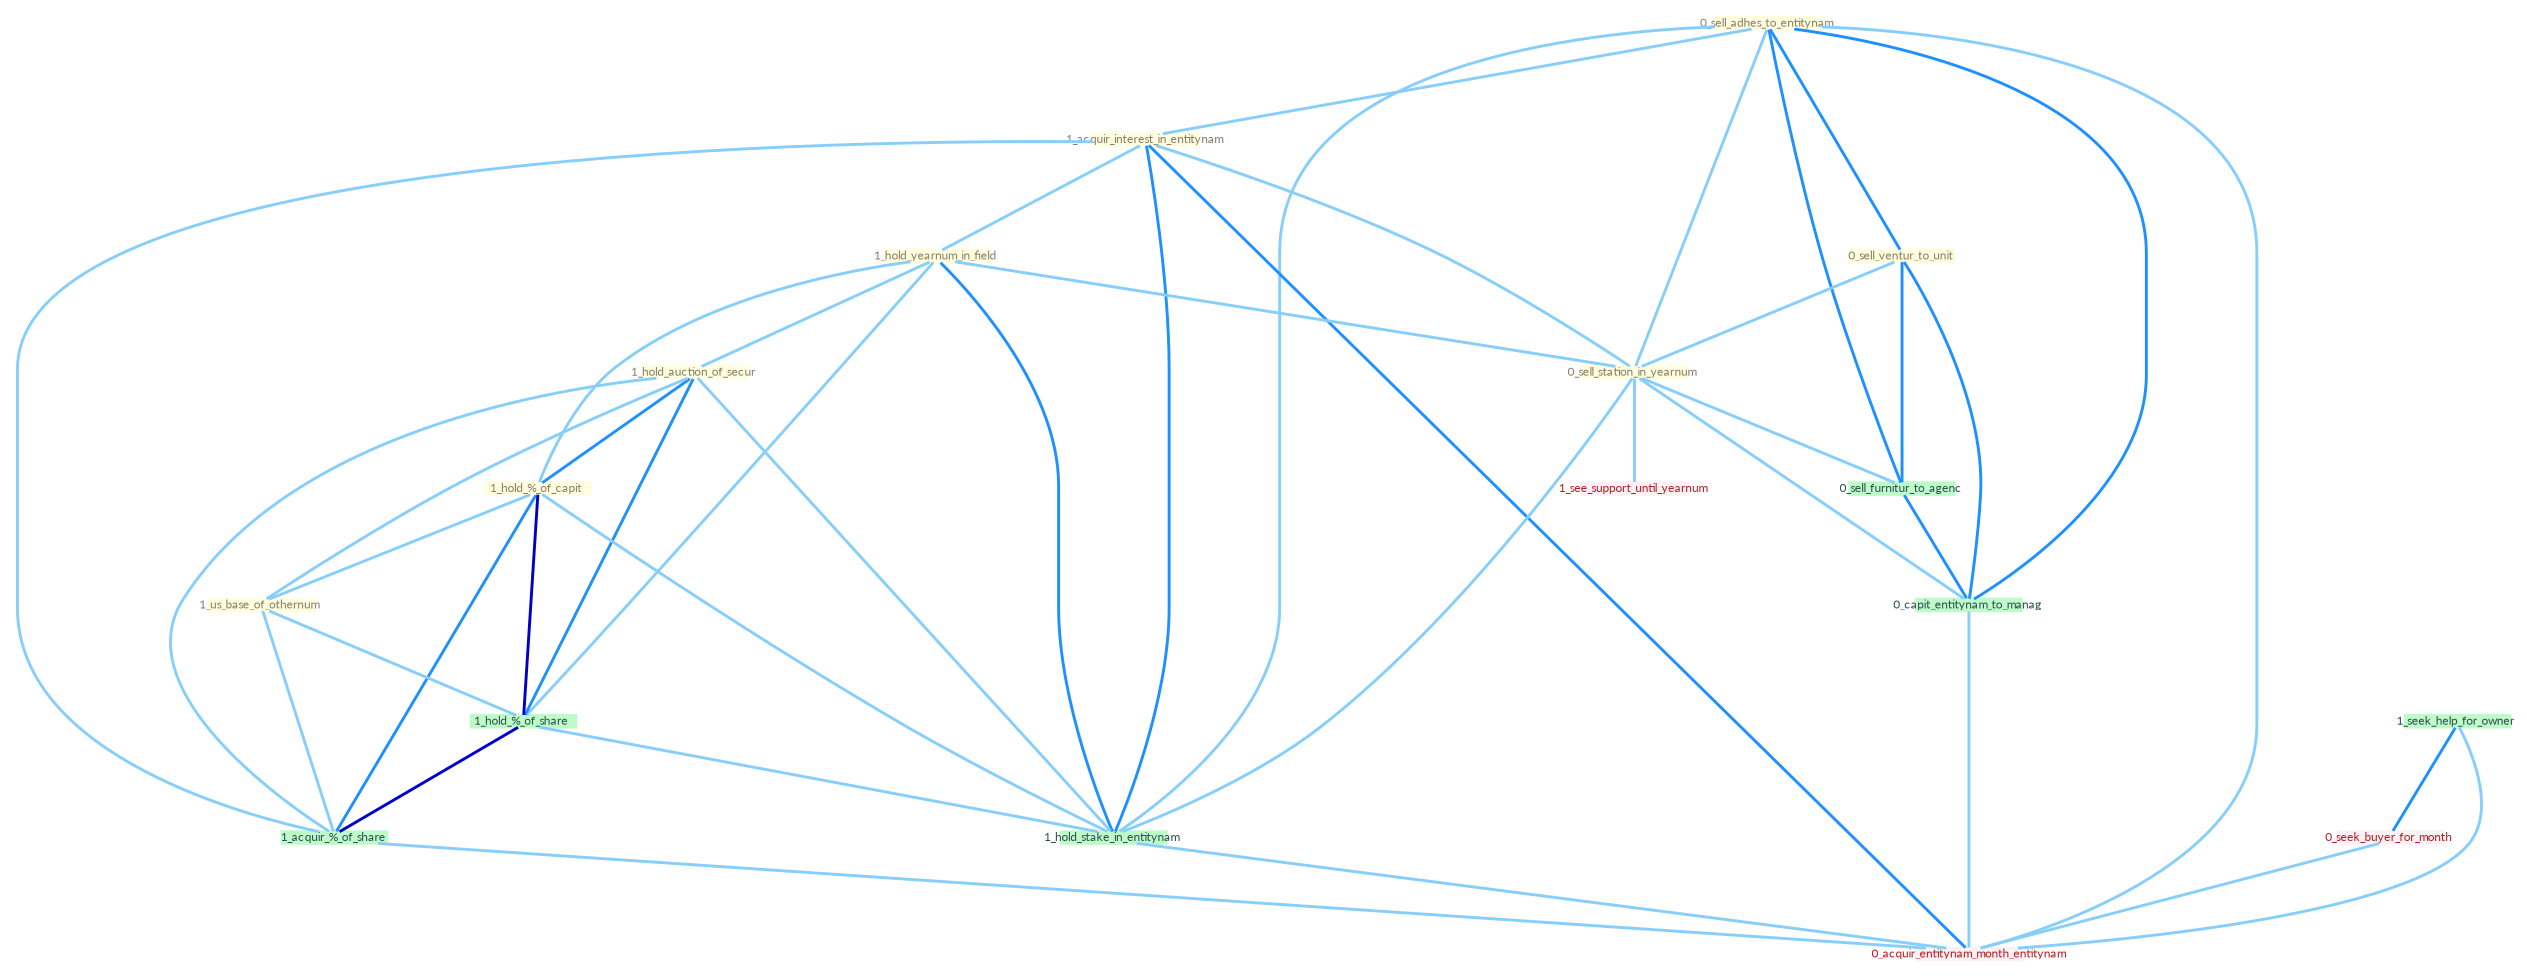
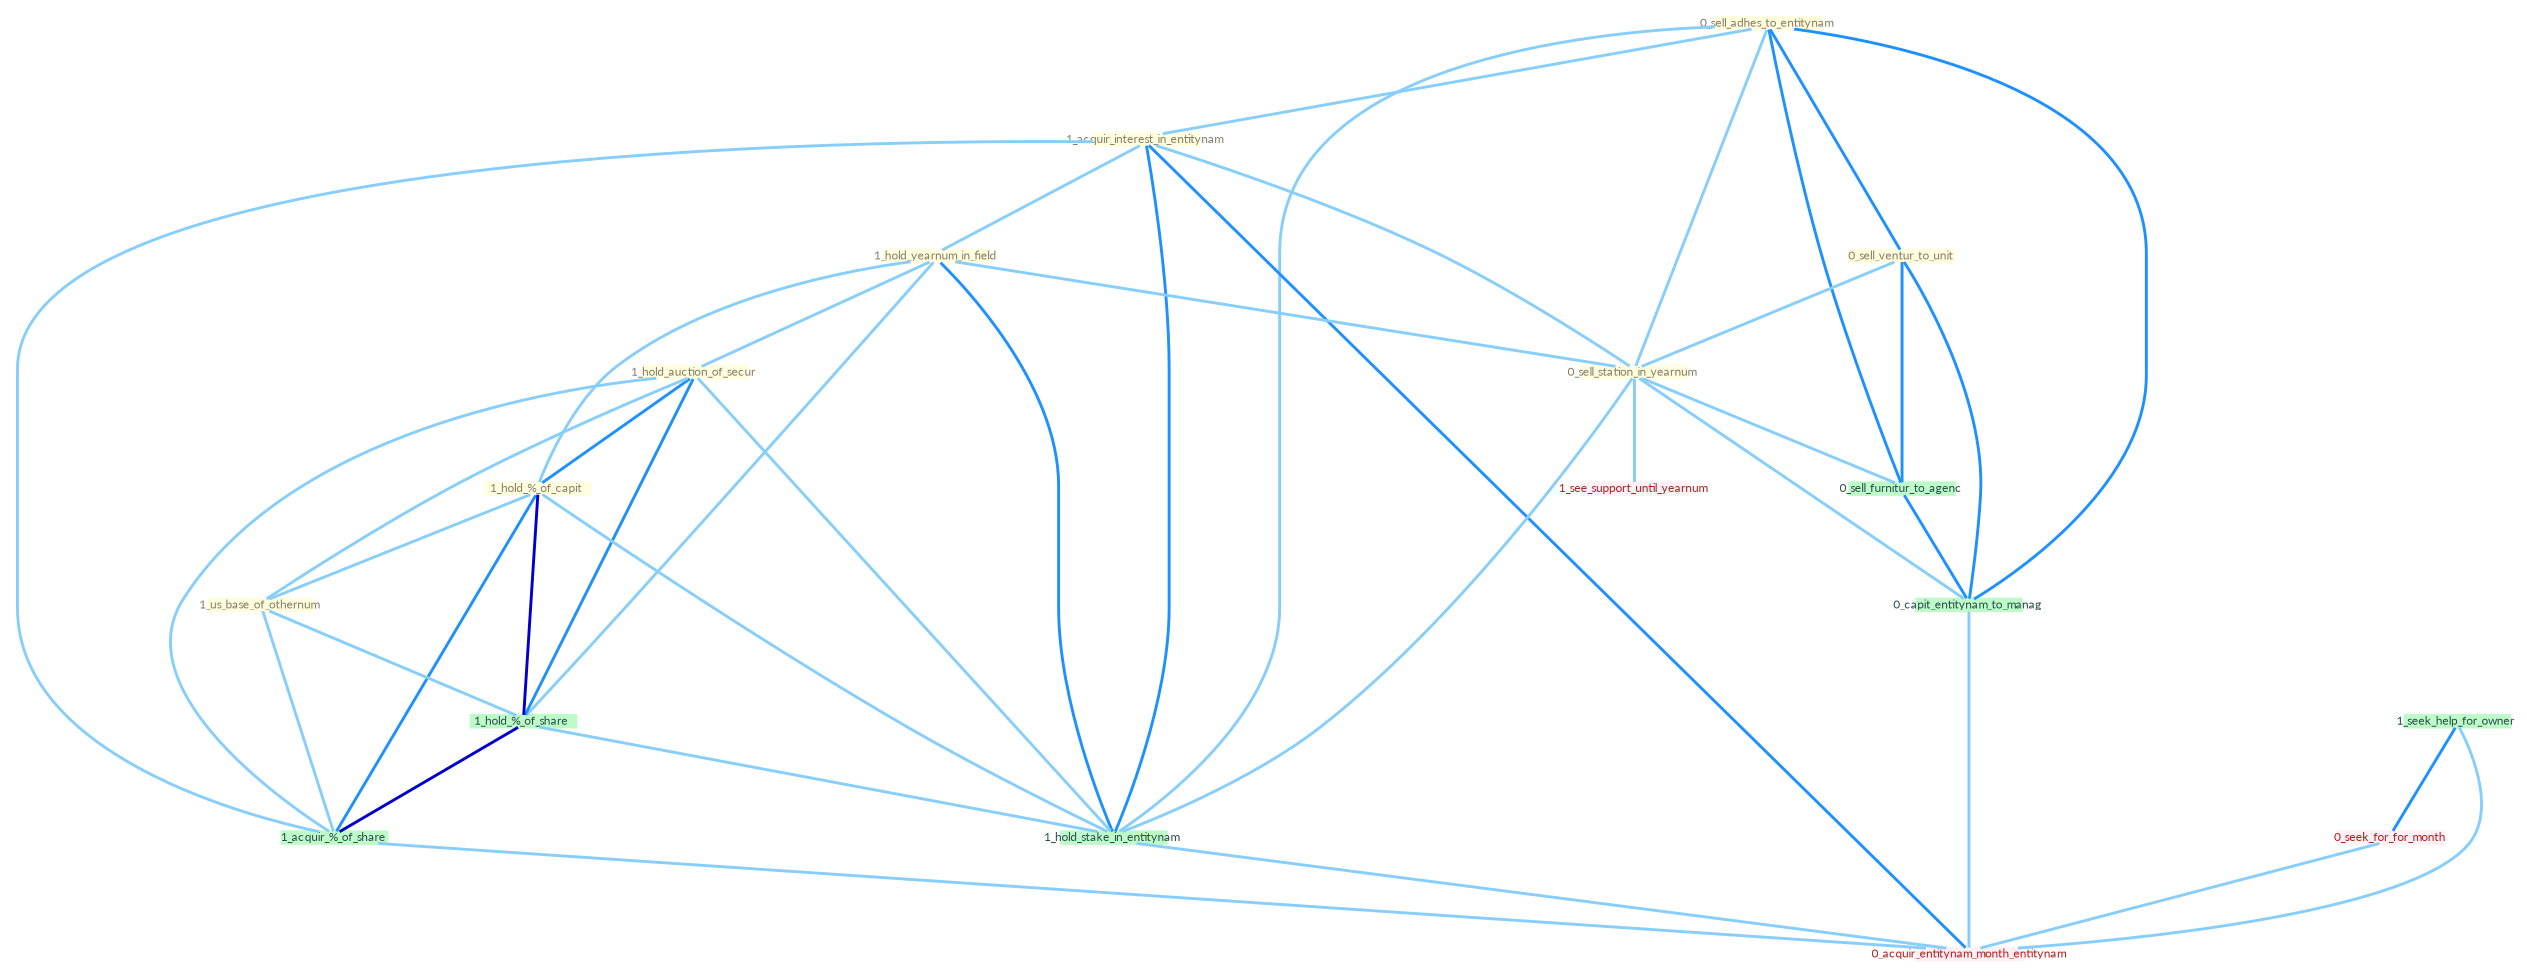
(2257, 410) -> none
(2391, 838) -> (2391, 838)
